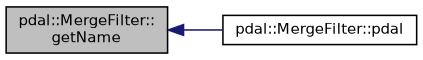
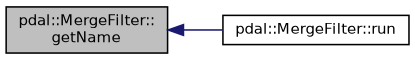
(320, 30) -> (316, 30)
